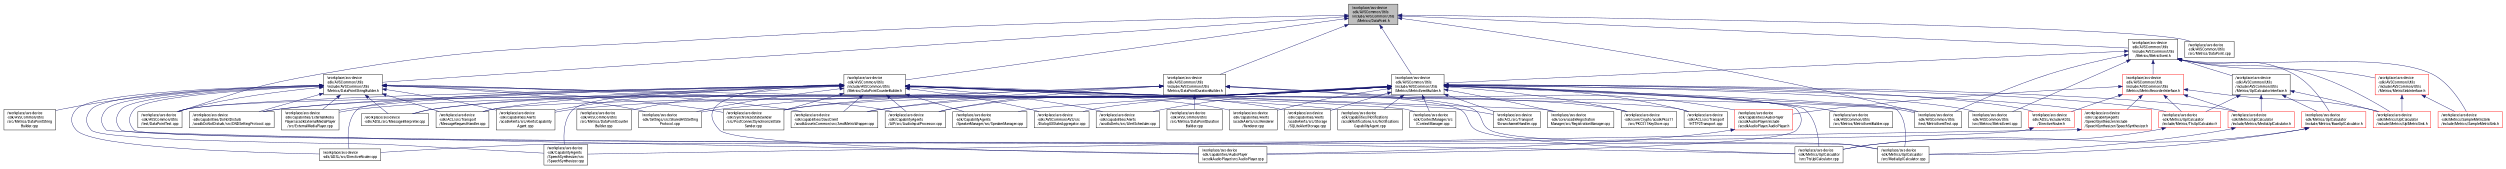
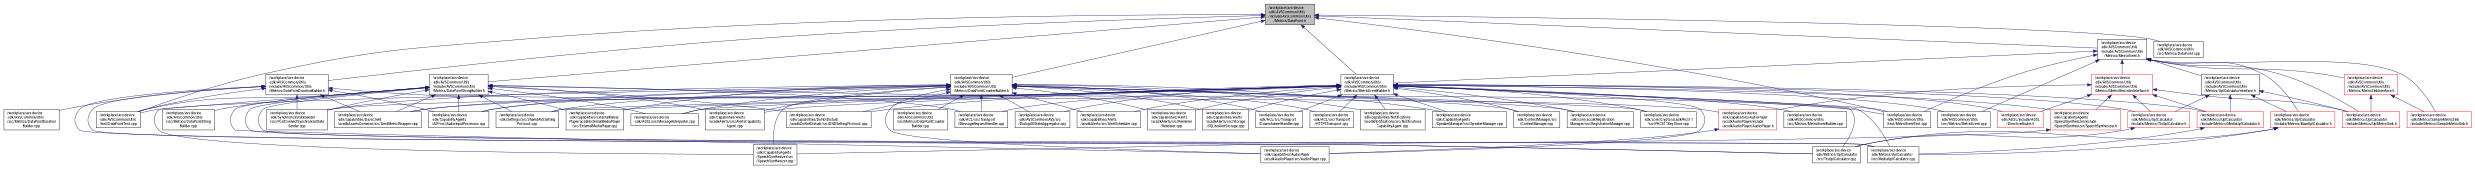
(350, 155) -> none
